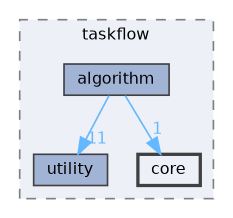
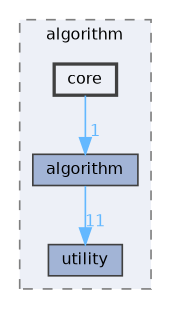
(117, 35) -> (85, 35)
(139, 118) -> (85, 117)
